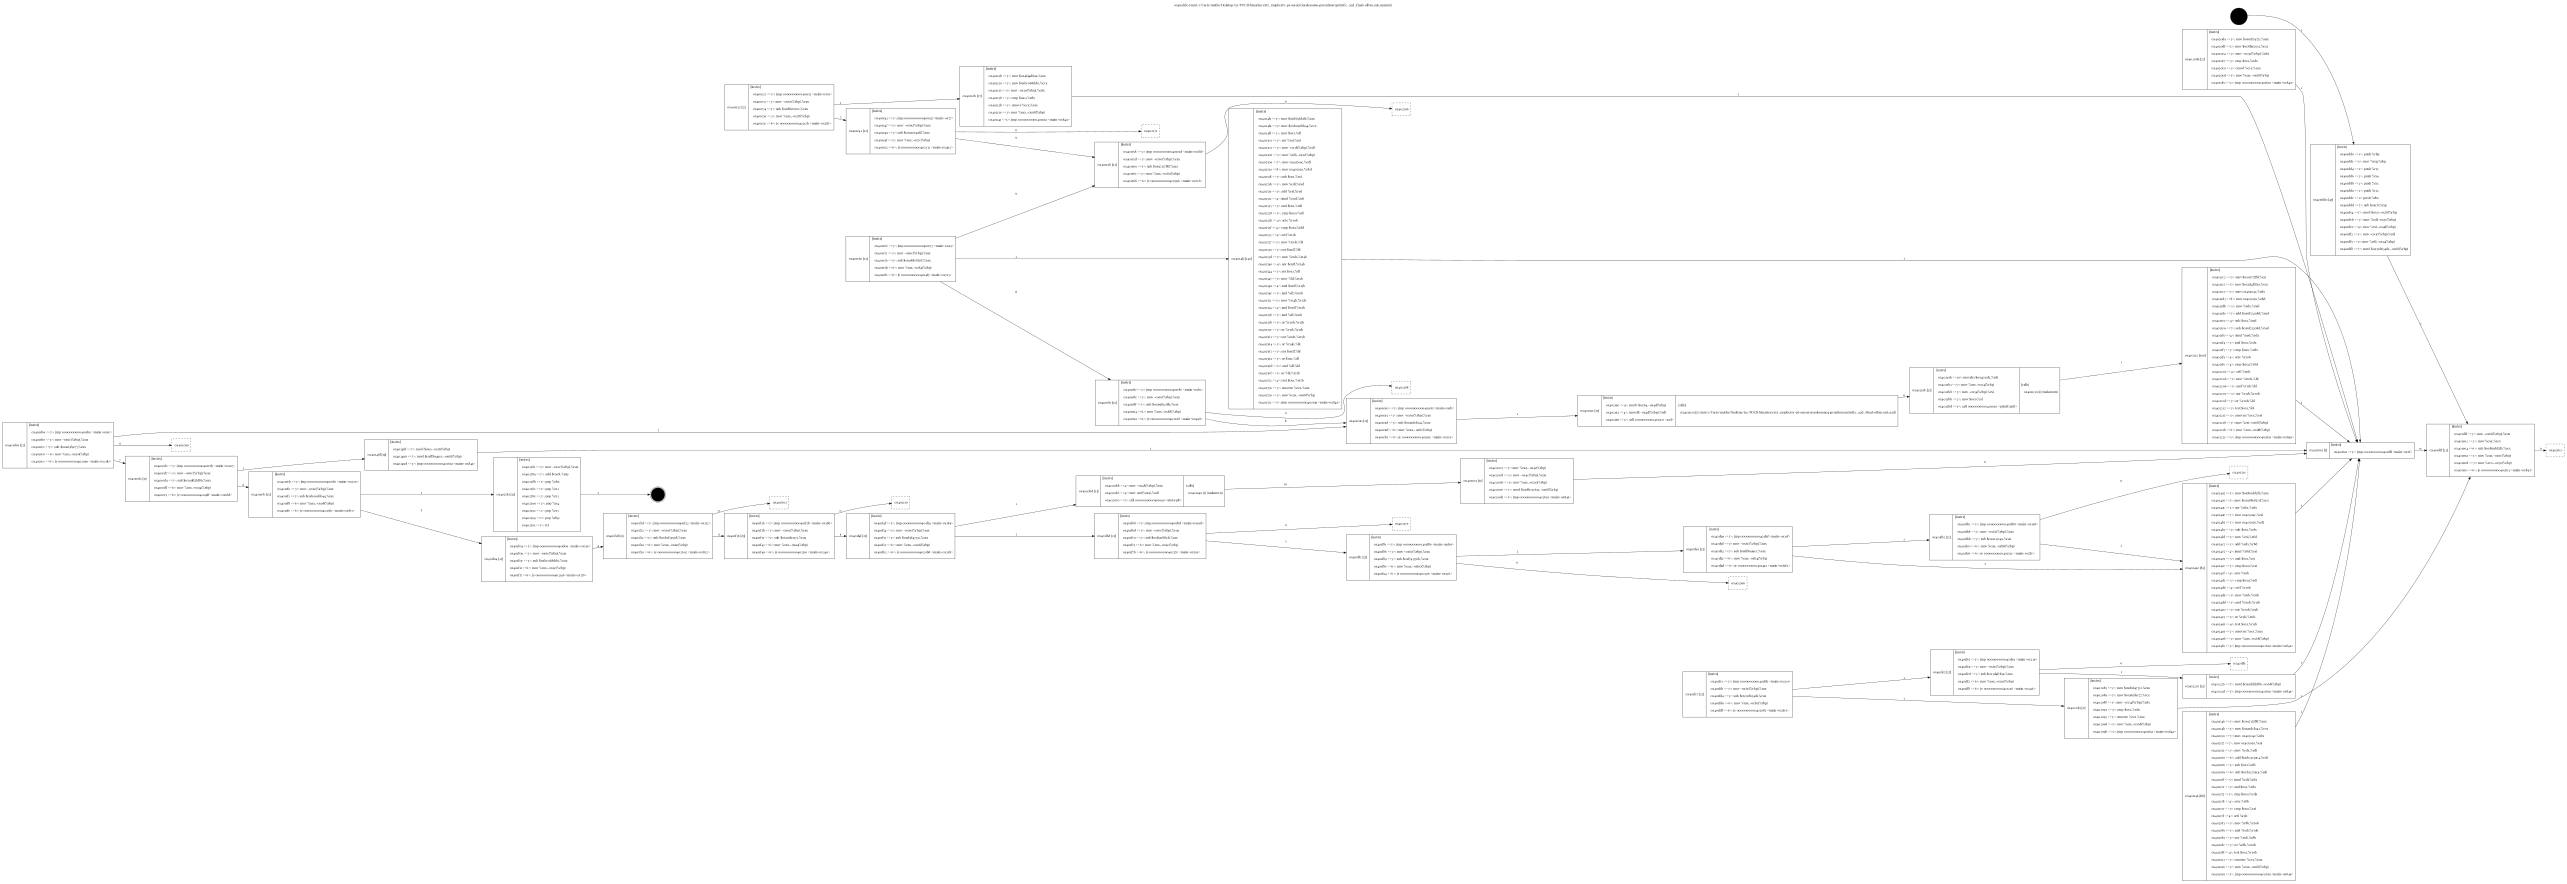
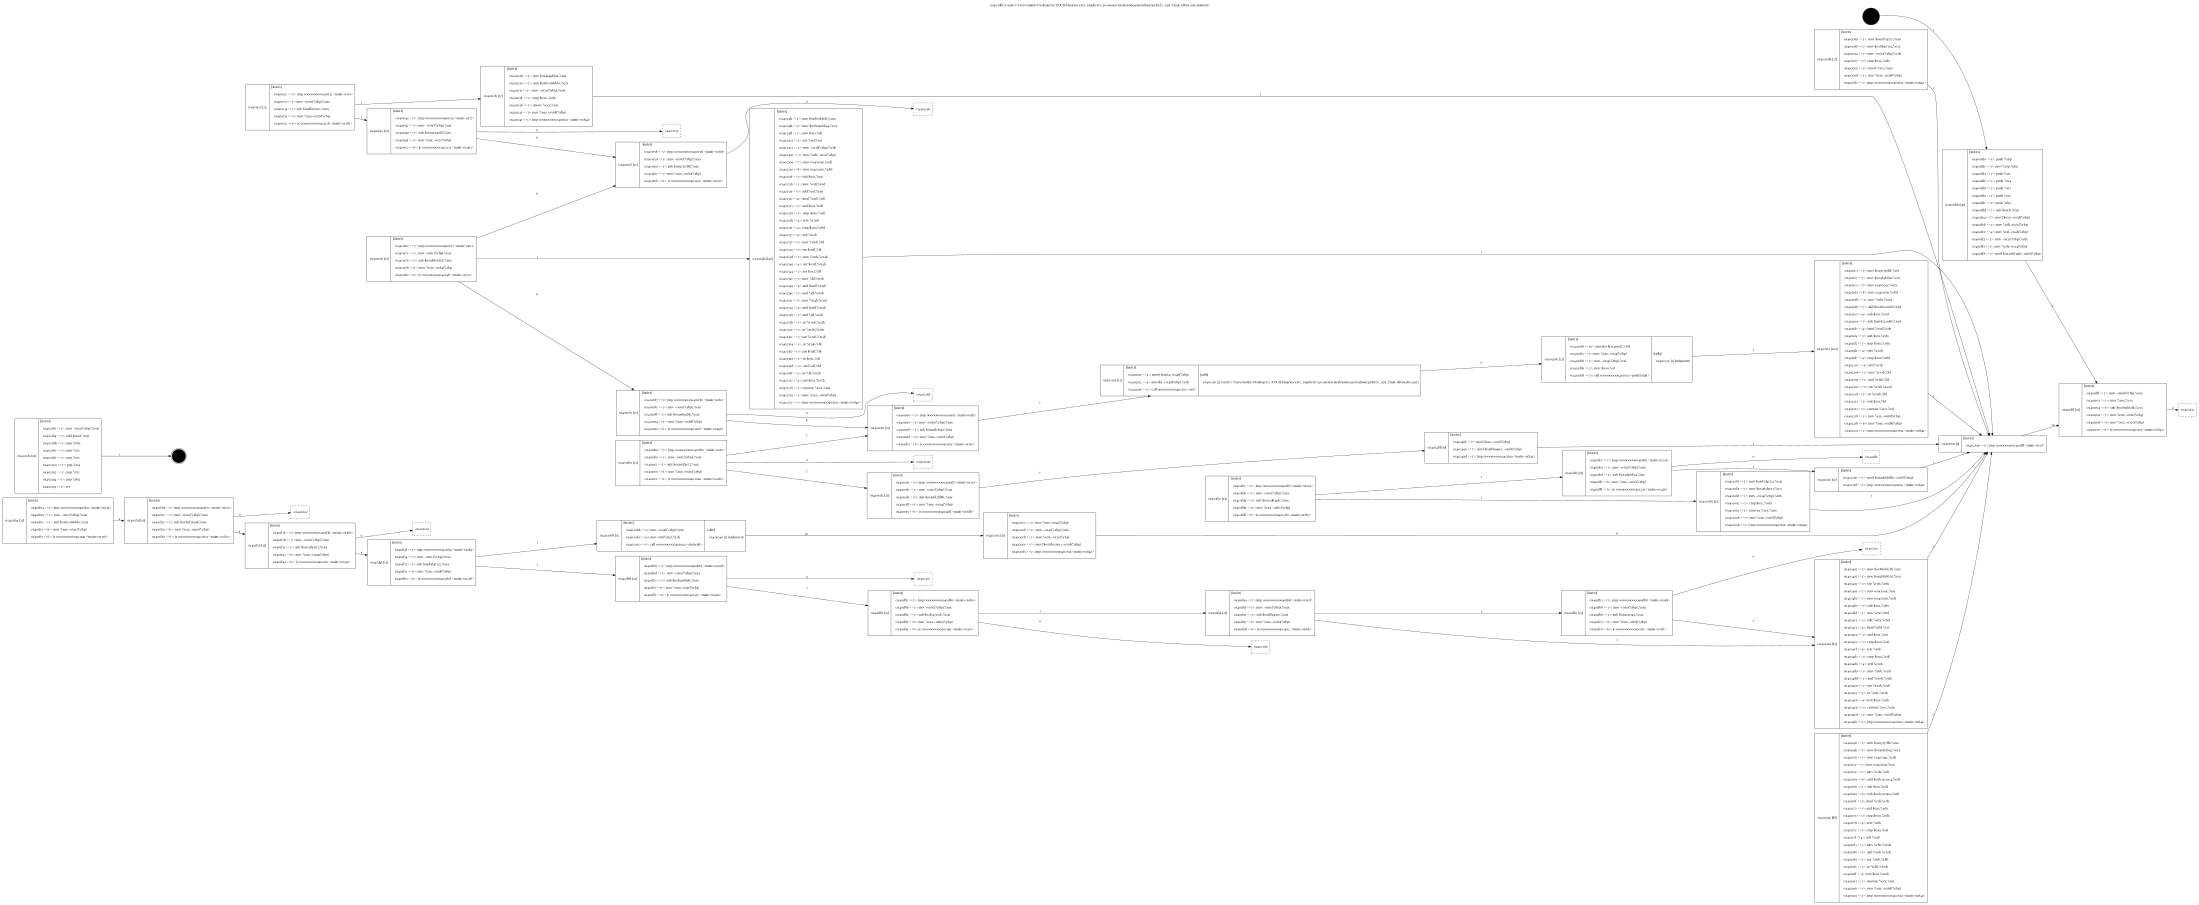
(305, 495) -> none
(2362, 649) -> (1905, 504)
